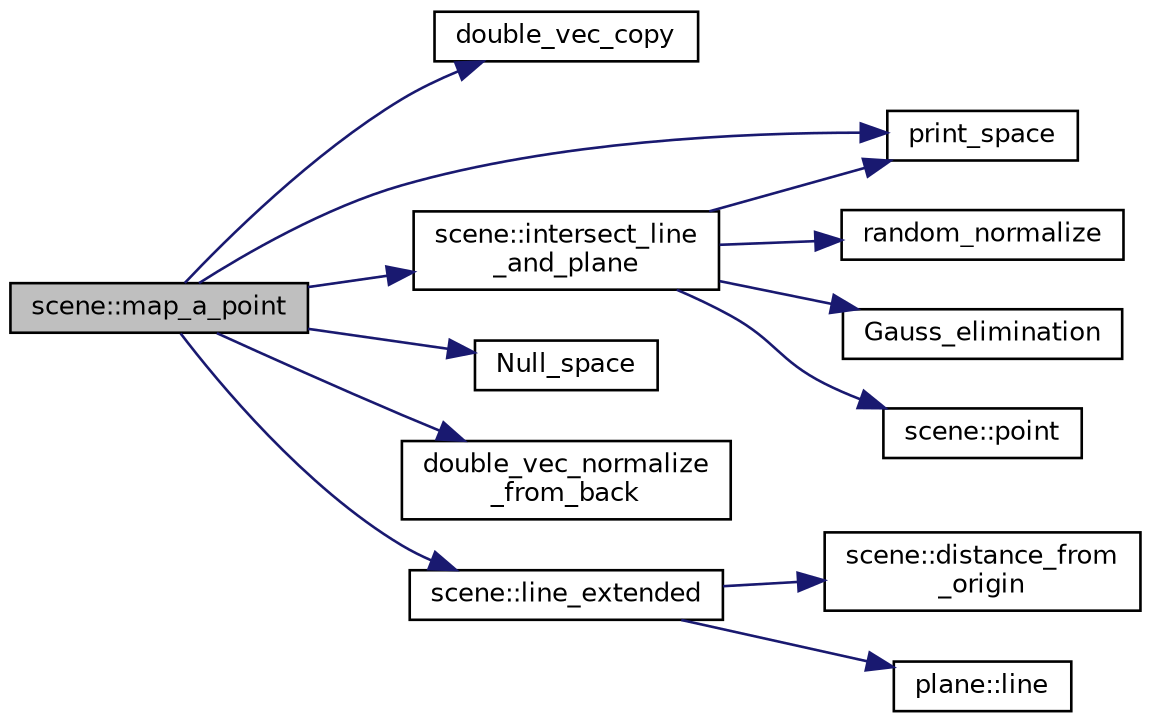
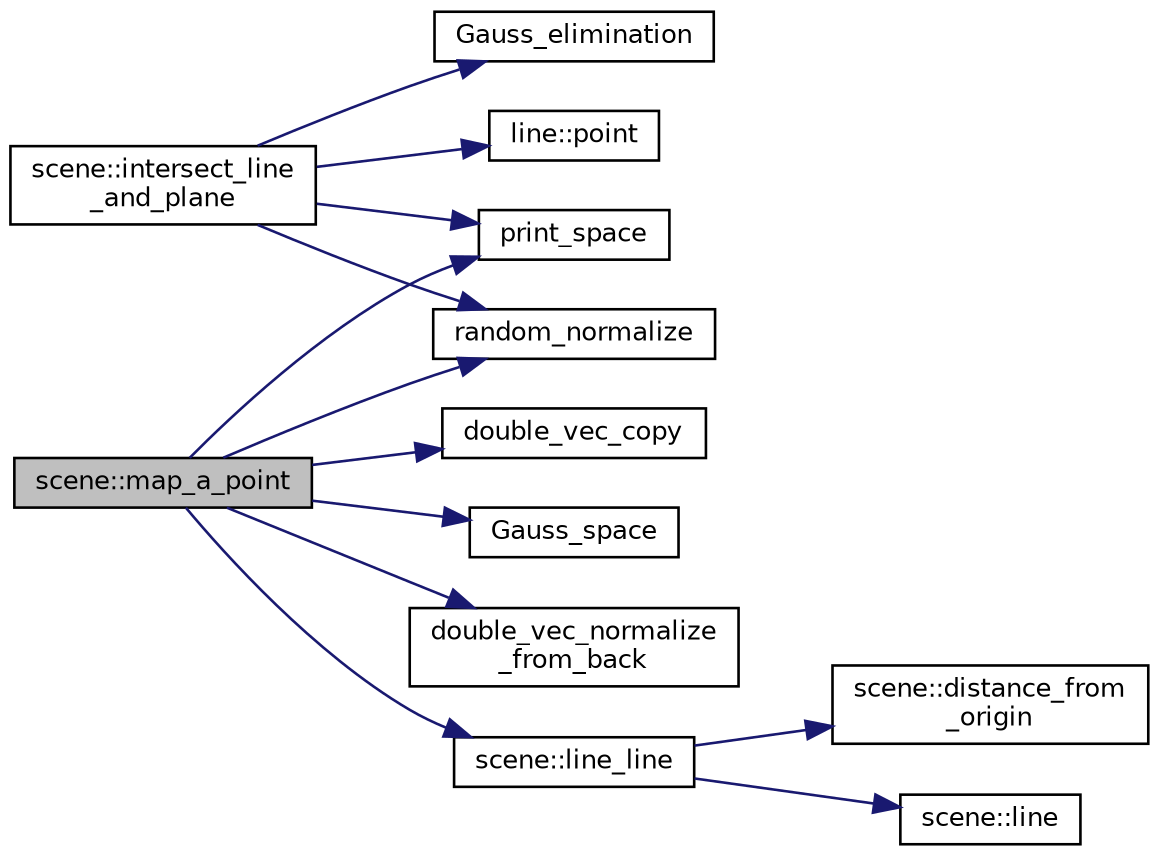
(348, 281) -> (340, 410)
(566, 365) -> (574, 532)
(983, 433) -> (574, 136)
(566, 595) -> (574, 762)
(983, 686) -> (990, 819)
